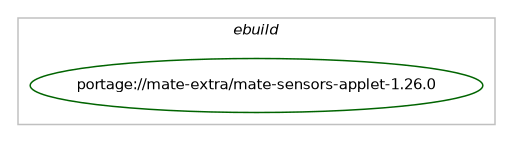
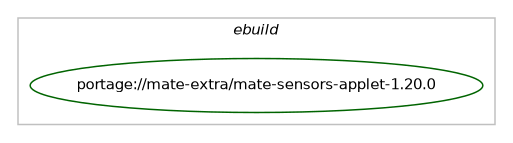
(256, 86) -> (256, 86)
